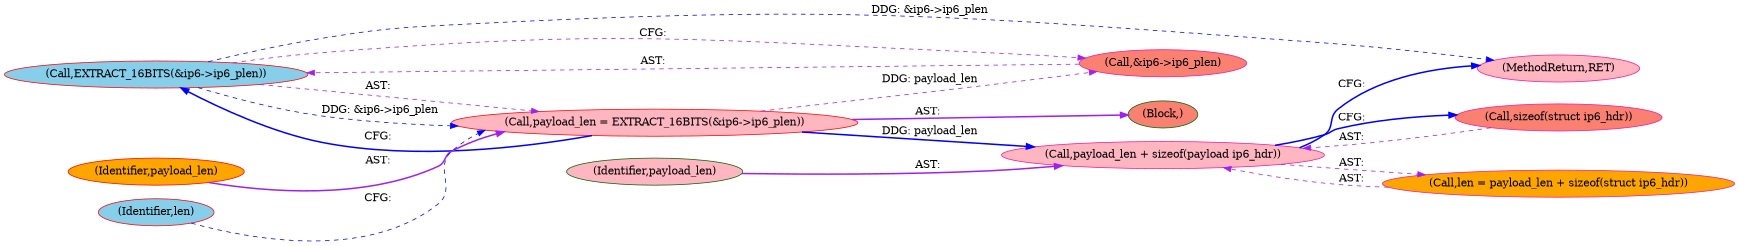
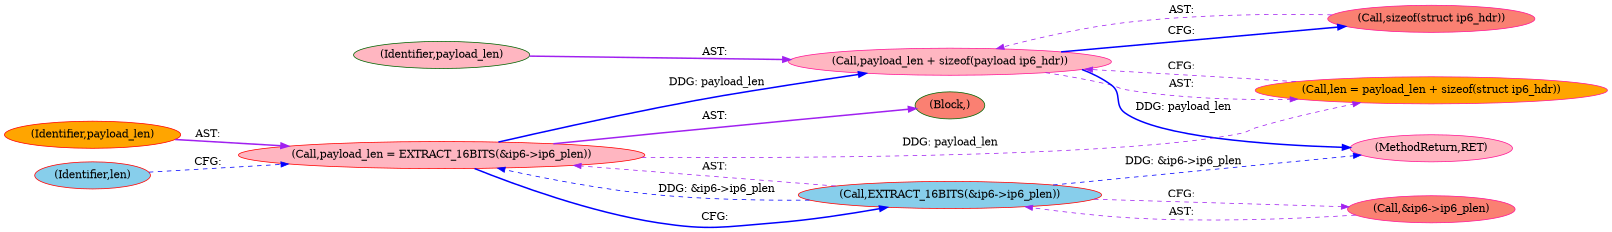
(1353, 85) -> (1183, 107)
(925, 92) -> (1000, 153)
(1353, 179) -> (1183, 67)
